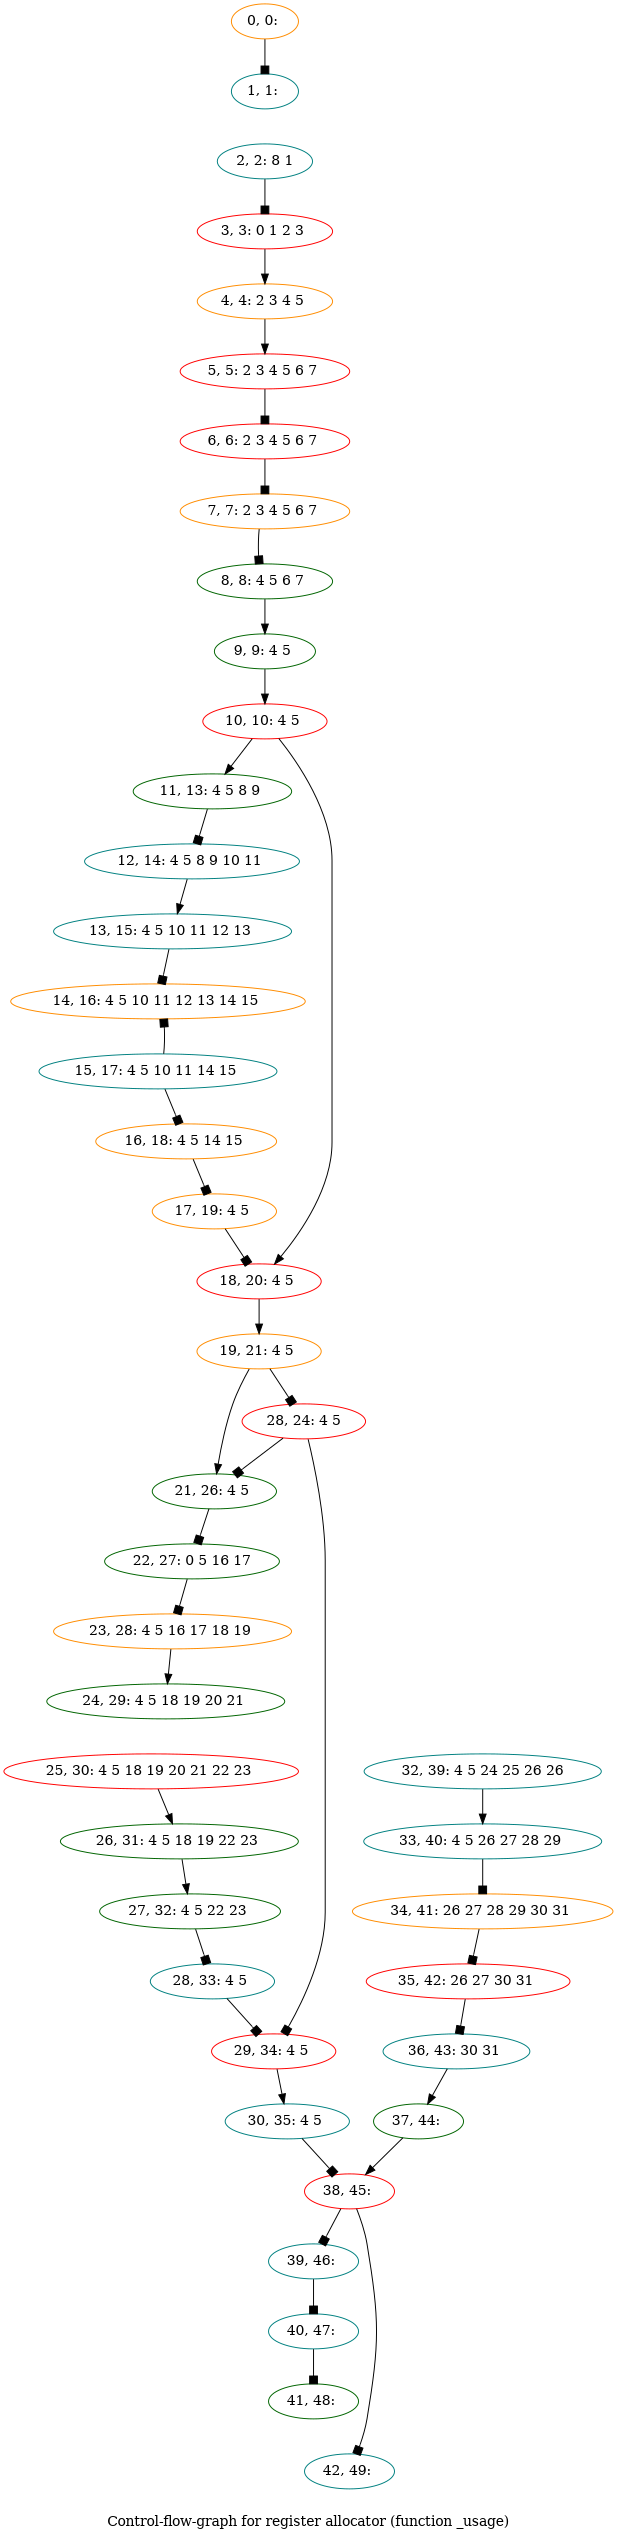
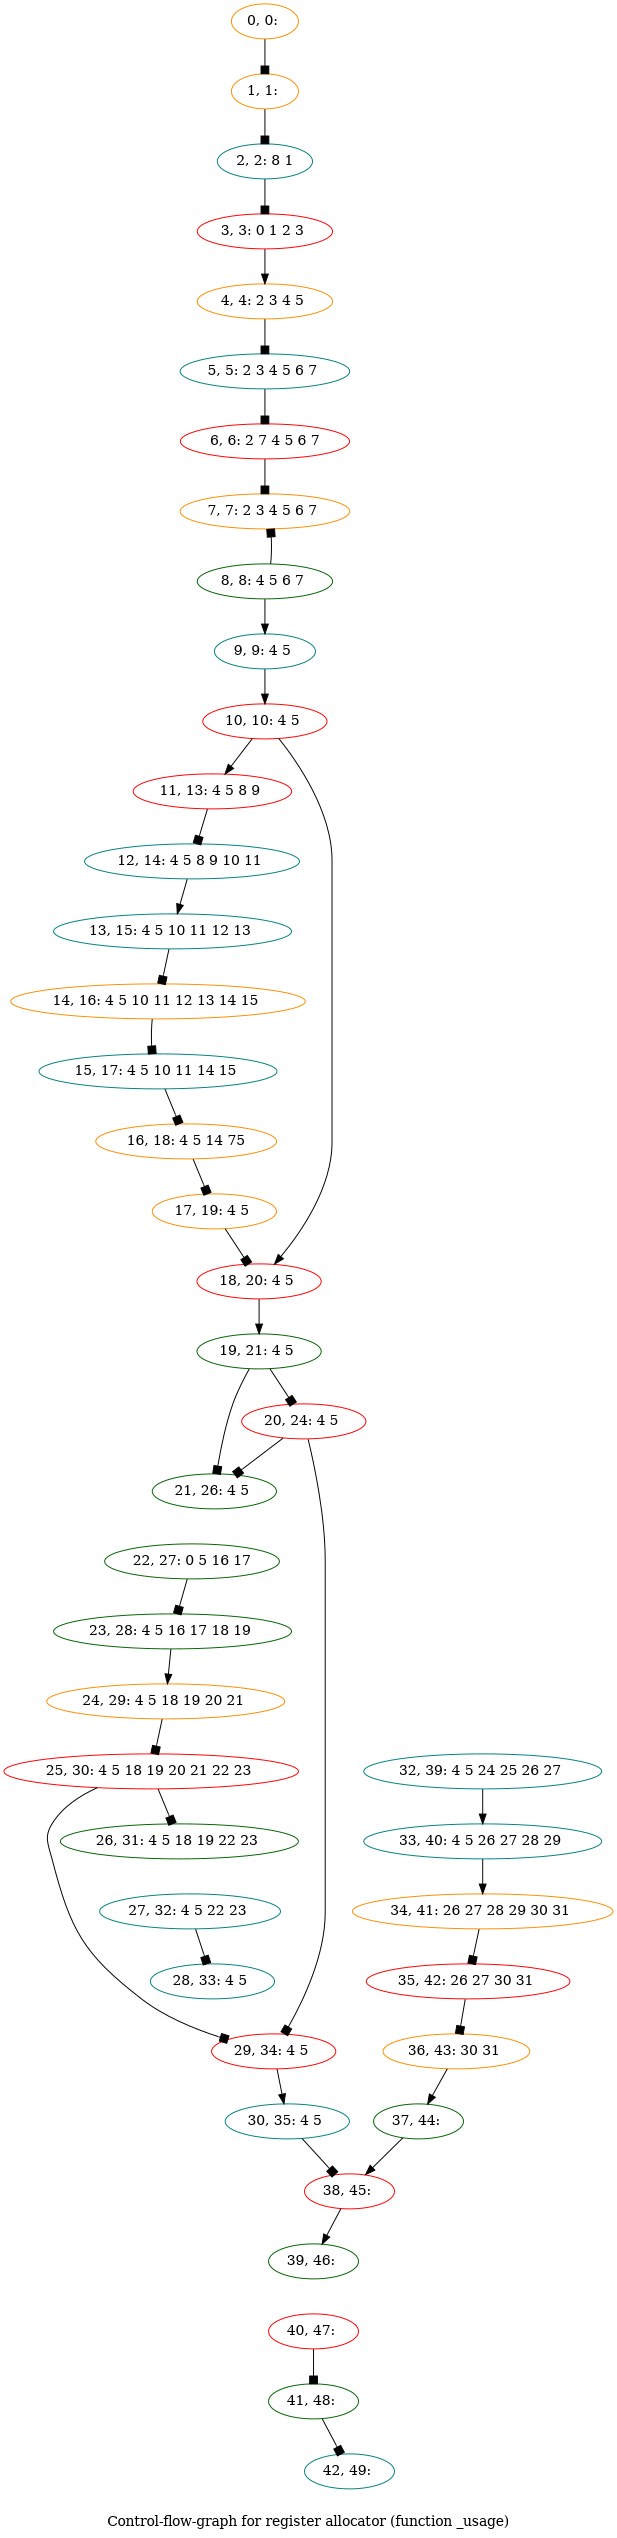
(265, 91) -> (265, 91)
none -> (265, 122)
(265, 332) -> (265, 332)
(265, 371) -> (265, 371)
(265, 441) -> (265, 441)
(258, 542) -> (271, 551)
(265, 651) -> (265, 651)
(212, 791) -> (212, 791)
(164, 1041) -> (151, 1032)
(186, 1141) -> (186, 1141)
(259, 1351) -> (259, 1351)
(229, 1415) -> (229, 1415)
(304, 1421) -> (304, 1421)
(205, 1522) -> none
(173, 1631) -> (173, 1631)
(166, 1701) -> (166, 1701)
none -> (159, 1732)
(483, 1771) -> (483, 1771)
(163, 1802) -> (163, 1802)
(184, 1872) -> none
(483, 1872) -> (483, 1872)
(190, 1911) -> (190, 1911)
(240, 2012) -> (79, 1935)
(456, 2051) -> (456, 2051)
(334, 2222) -> (334, 2222)
(314, 2261) -> (314, 2261)
(314, 2292) -> none
(376, 2326) -> (329, 2432)
(314, 2331) -> (314, 2331)
